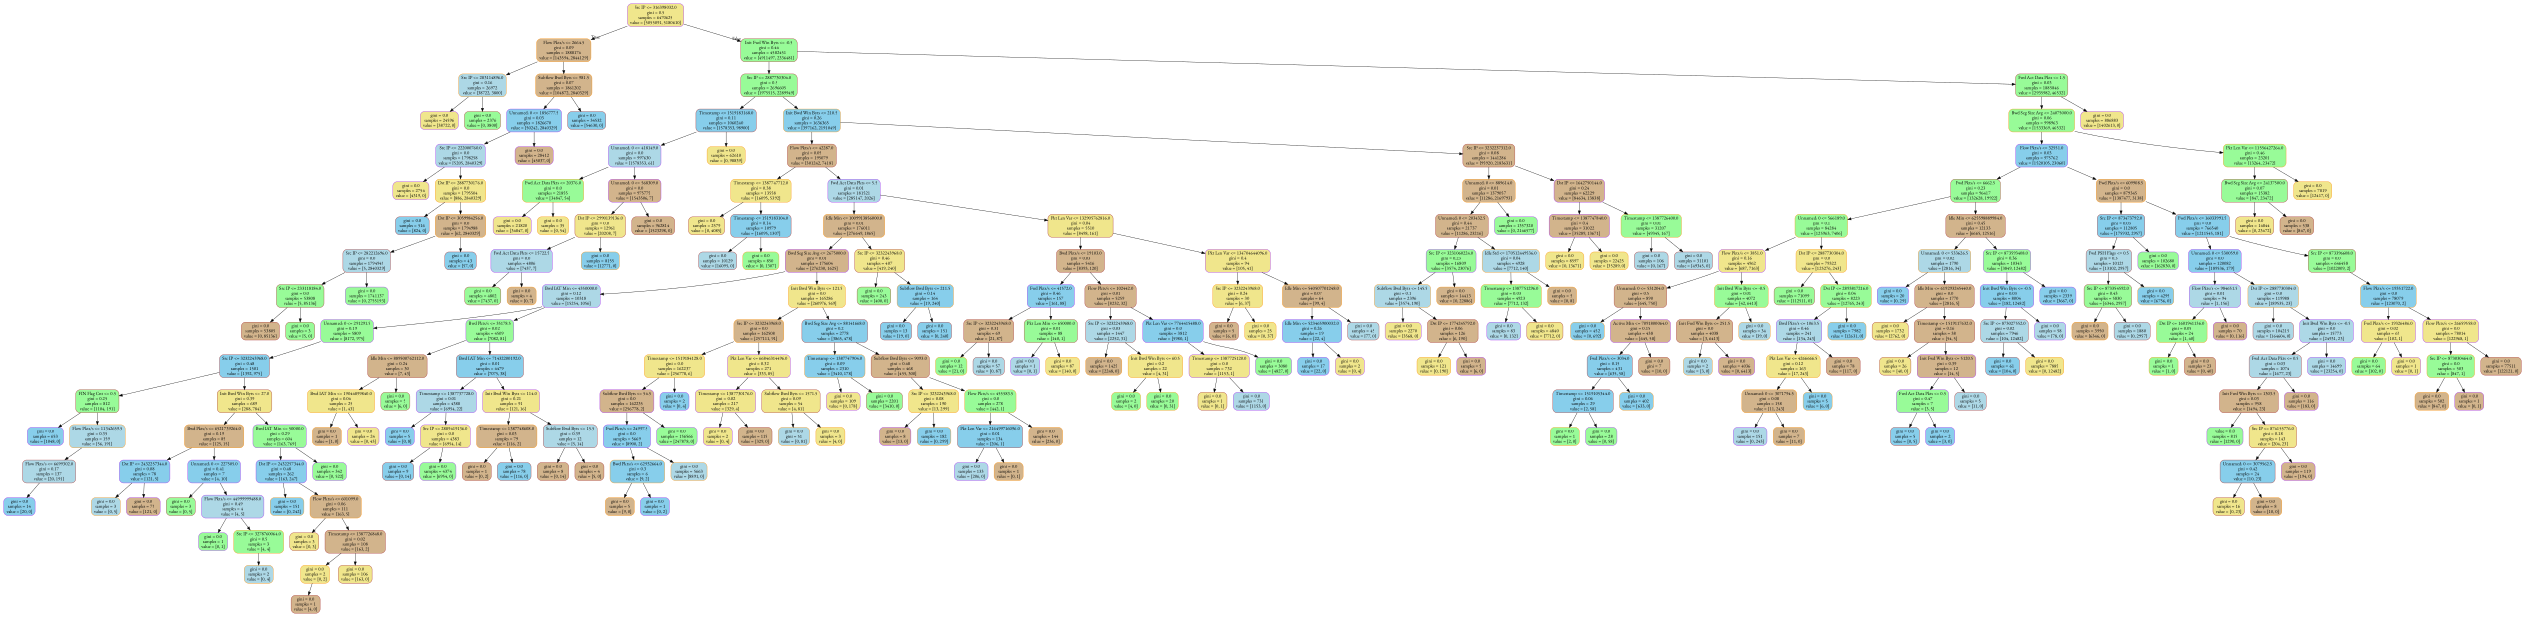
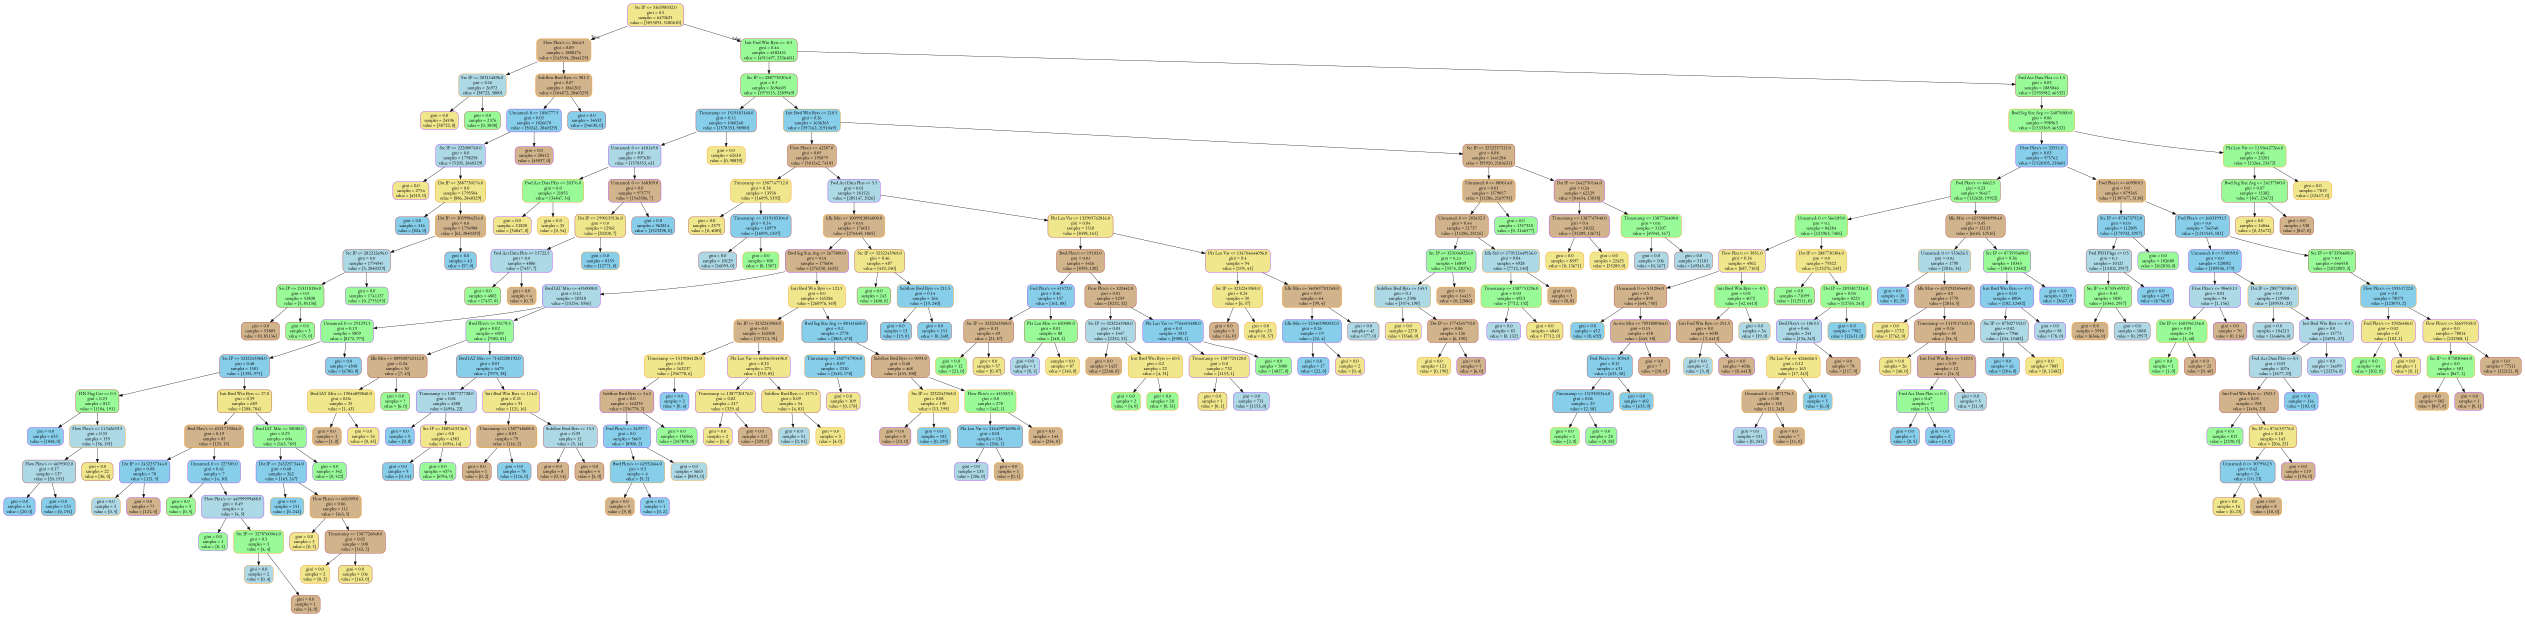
(2102, 120) -> none
(653, 226) -> (653, 226)
(2156, 296) -> (2156, 296)
none -> (343, 366)
(989, 366) -> (989, 366)
(1063, 366) -> (1063, 366)
(884, 401) -> none
(2301, 401) -> (2301, 401)
(794, 436) -> (794, 436)
(2225, 436) -> (2225, 436)
none -> (97, 471)
none -> (58, 507)
(311, 588) -> (282, 573)
